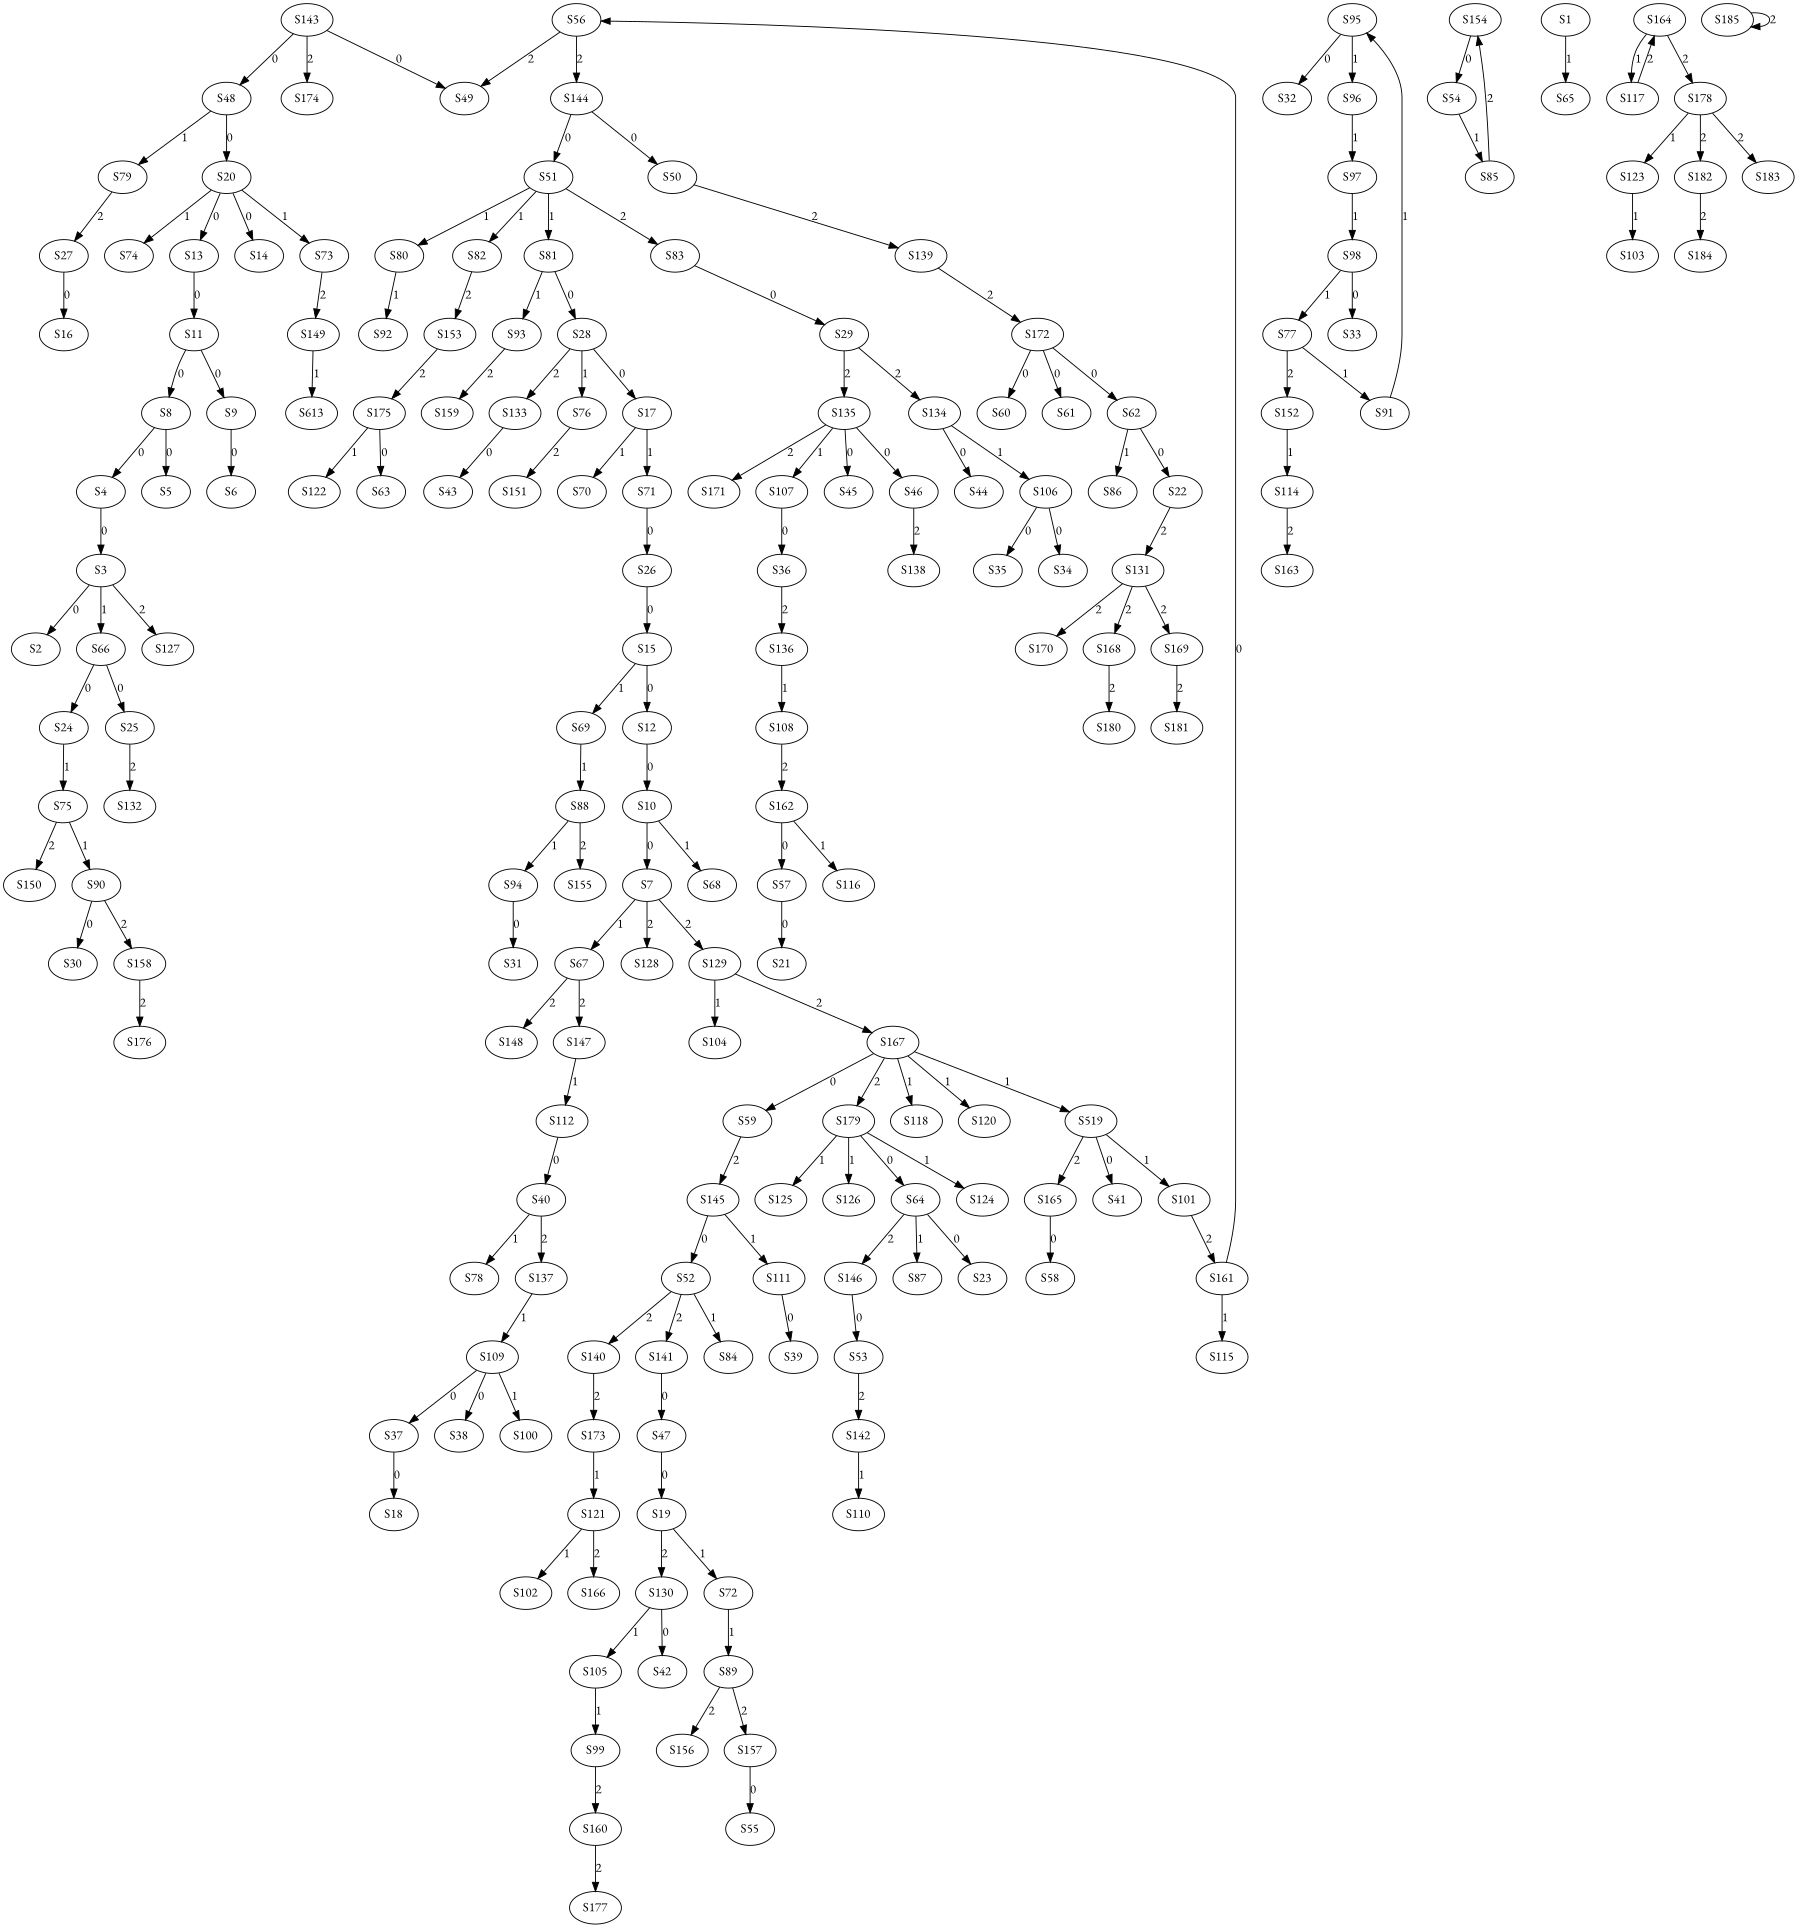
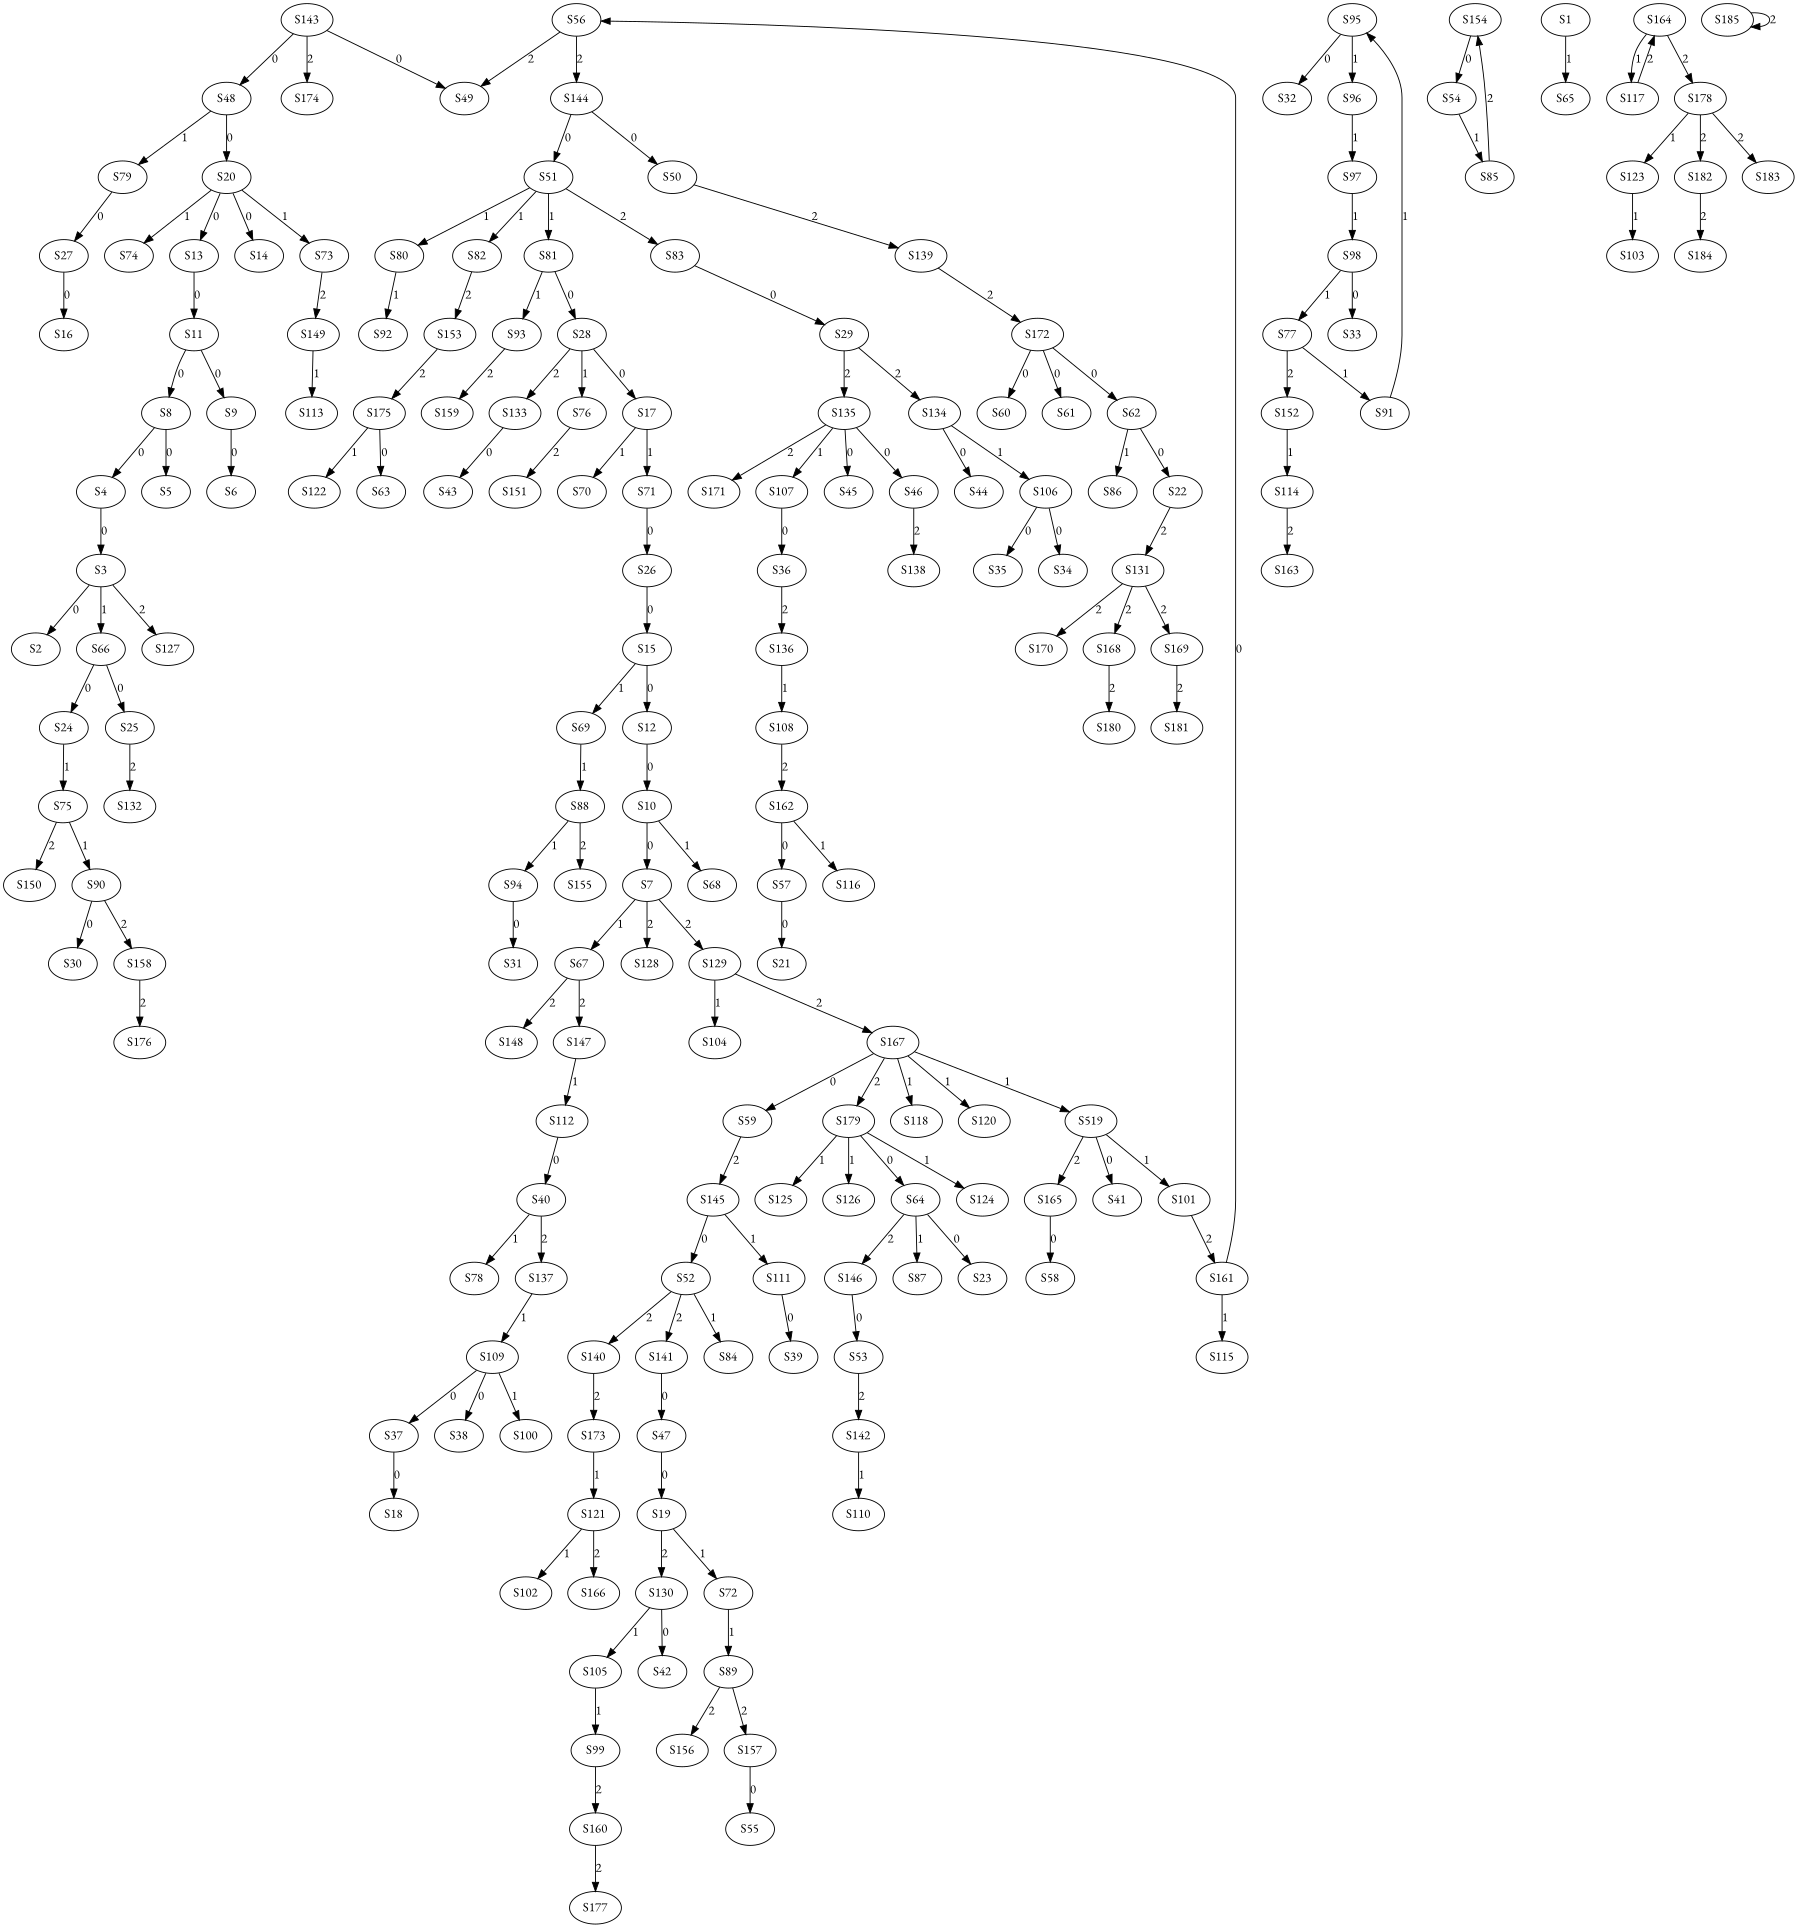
(100, 217) -> (100, 217)
(312, 413) -> (312, 413)
